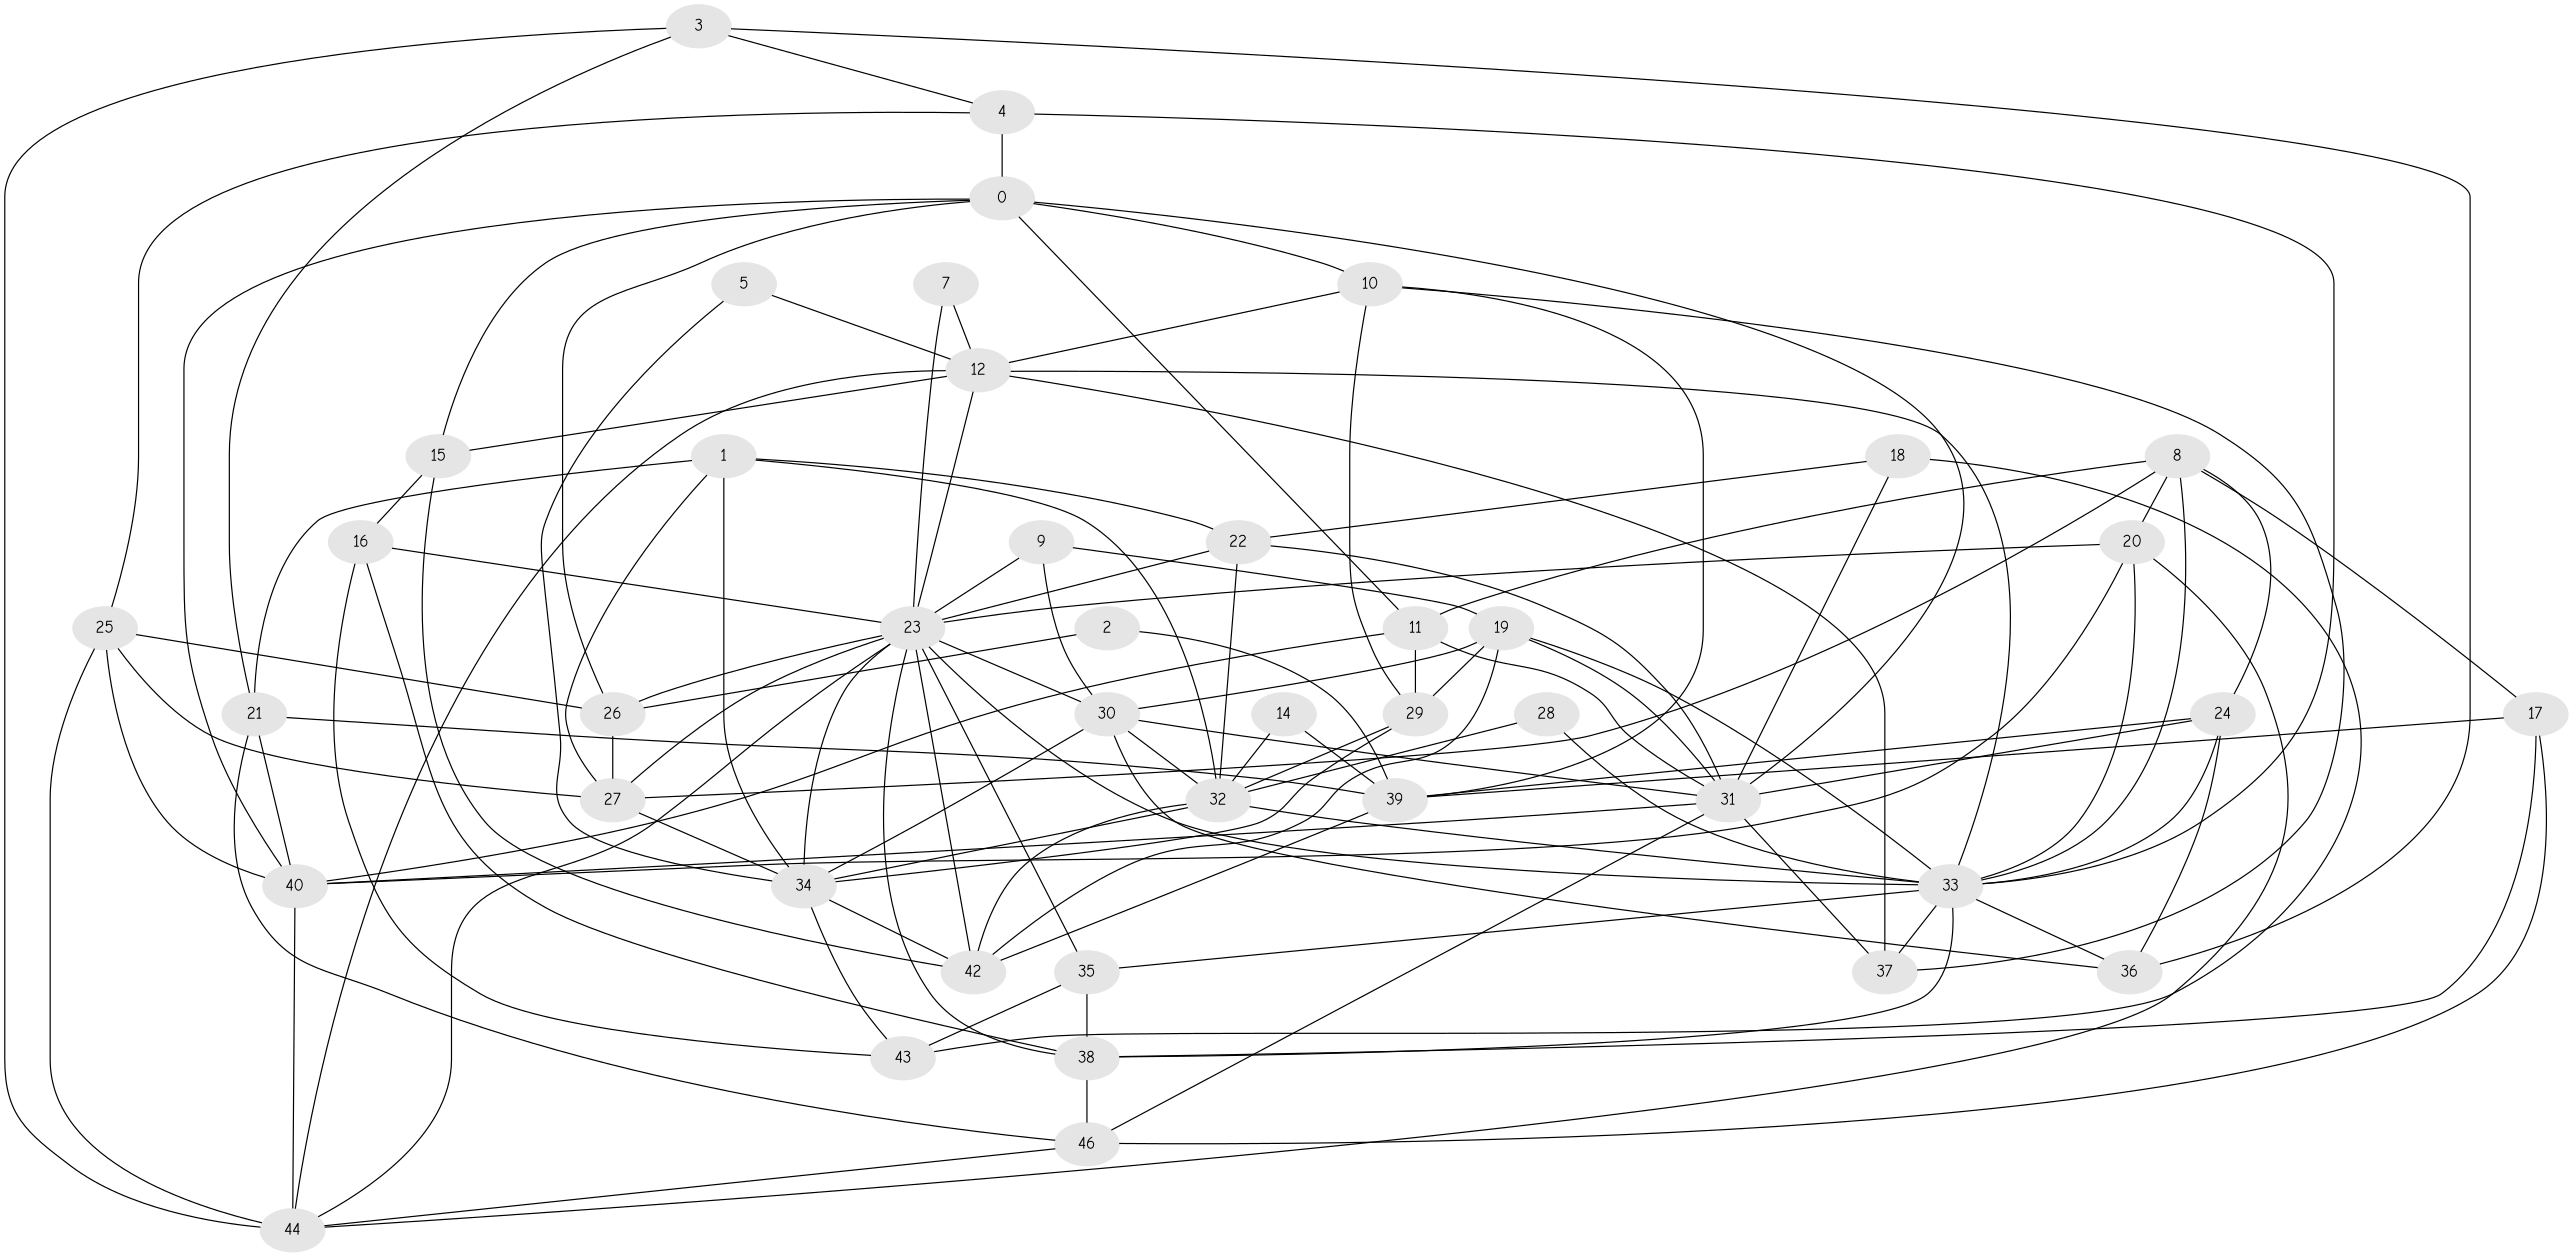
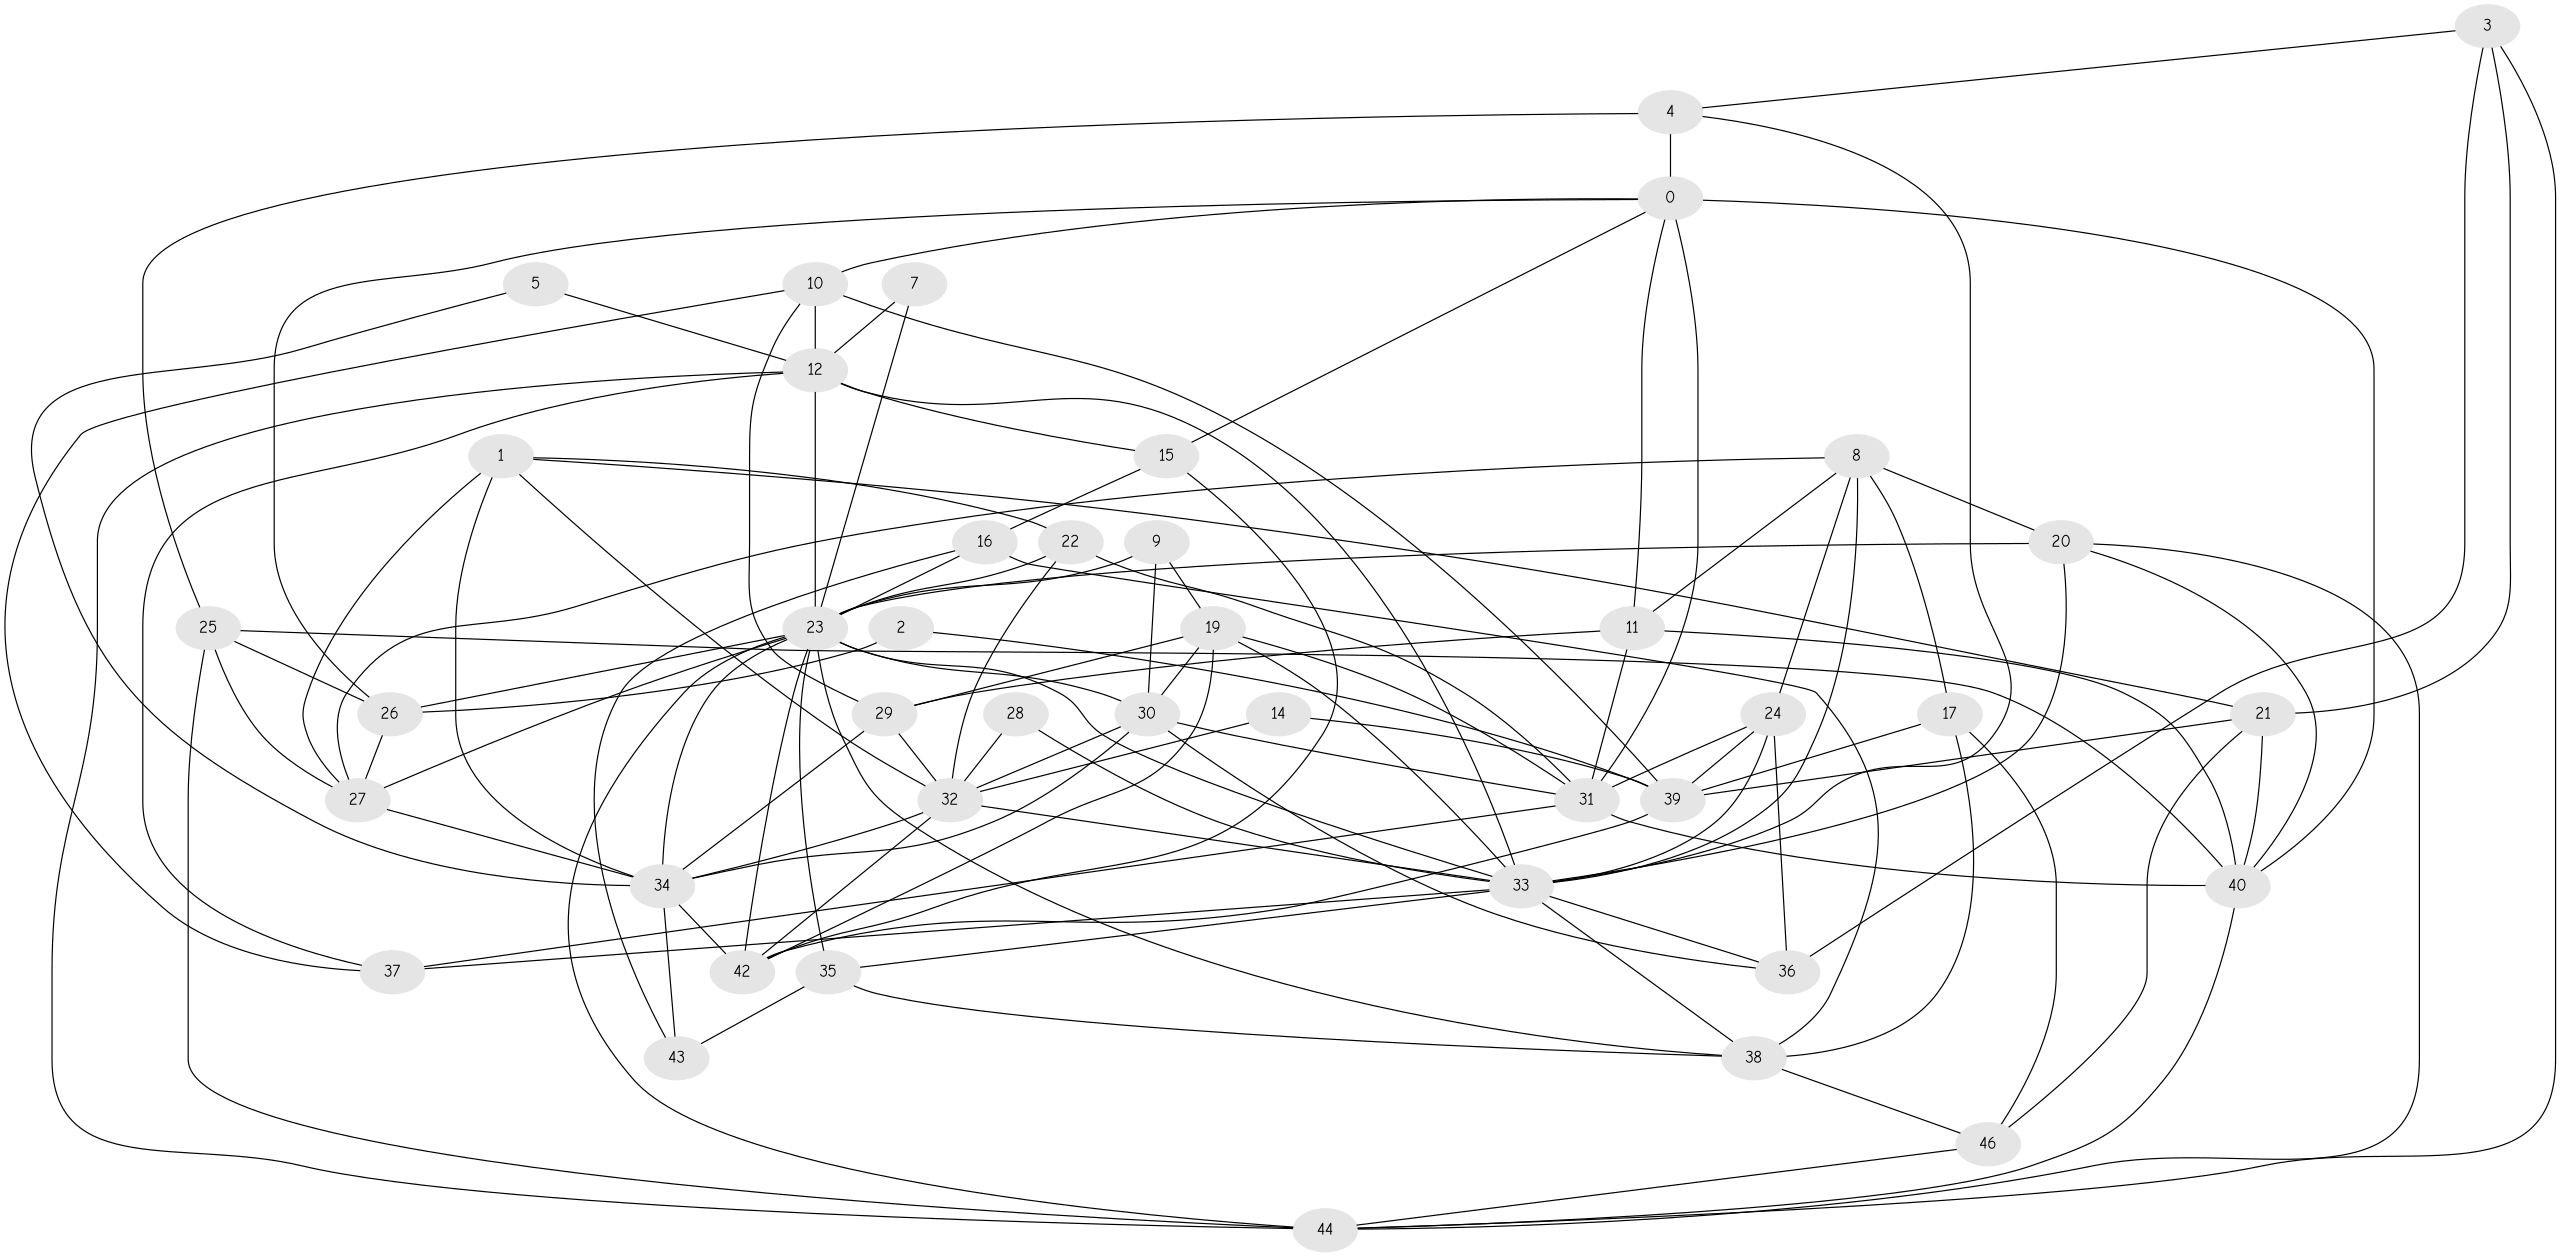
(1898, 456) -> none
(1408, 972) -> none
